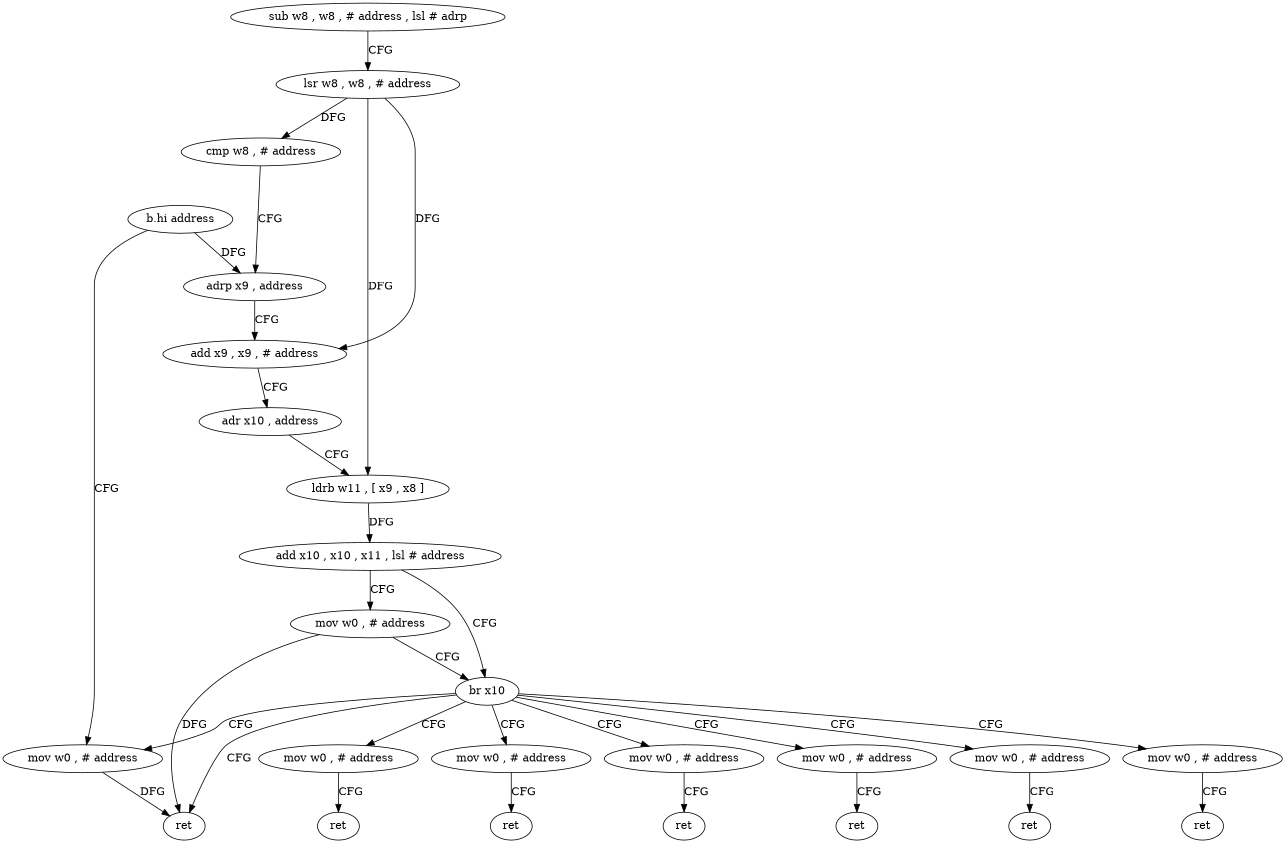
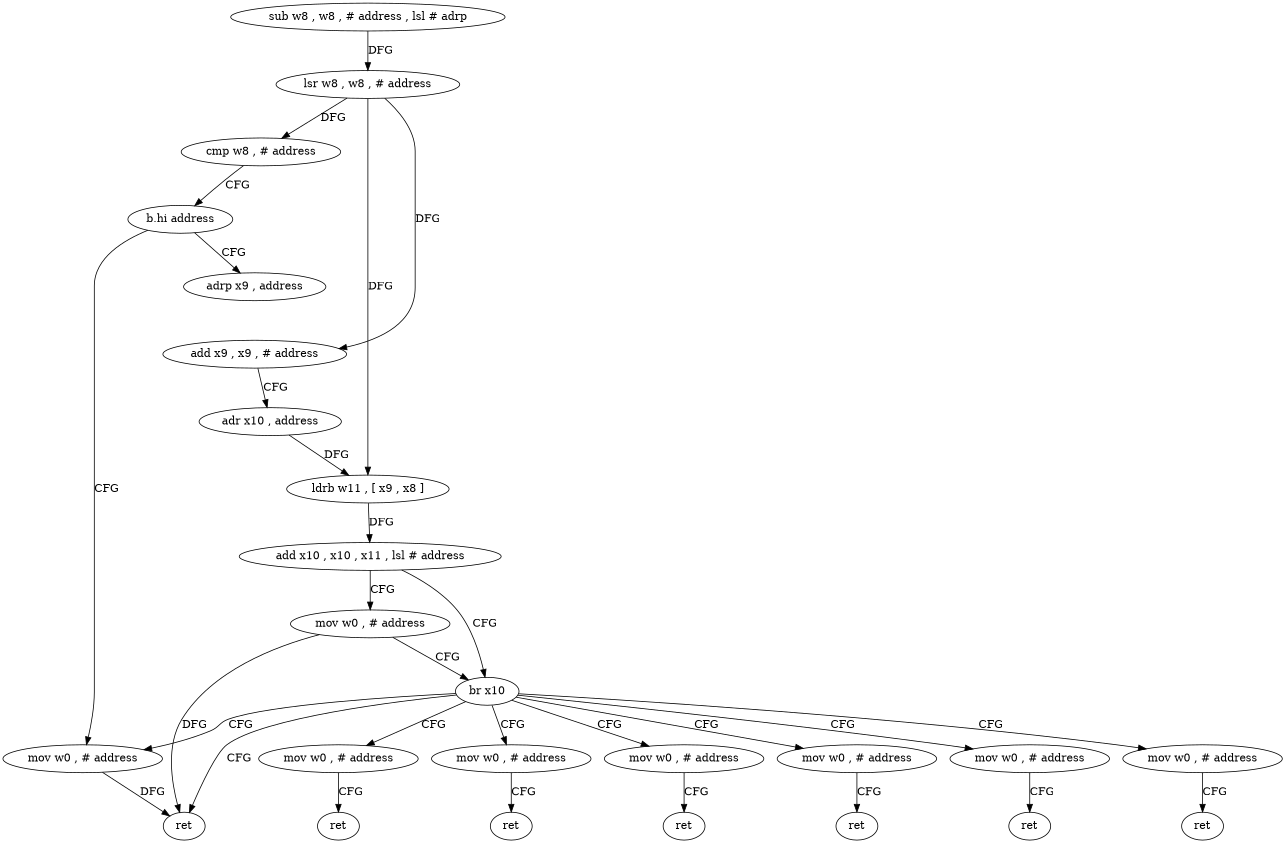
(381, 51) -> (381, 51)
(258, 215) -> (222, 183)
(234, 253) -> (234, 253)
(255, 317) -> none
(337, 455) -> (337, 455)
